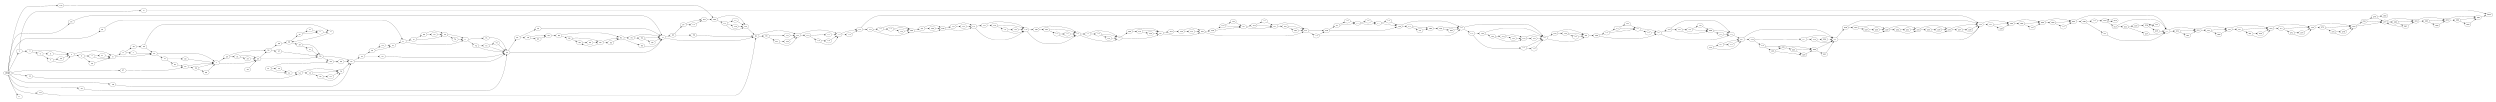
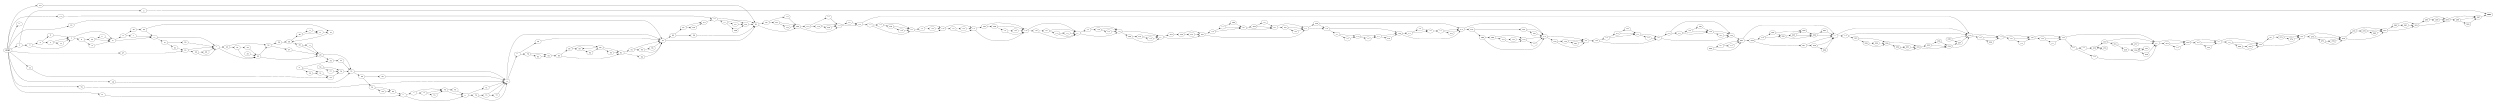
(2395, 26) -> (2379, 32)
(734, 30) -> (740, 20)
(1964, 30) -> (1954, 41)
(310, 73) -> none
